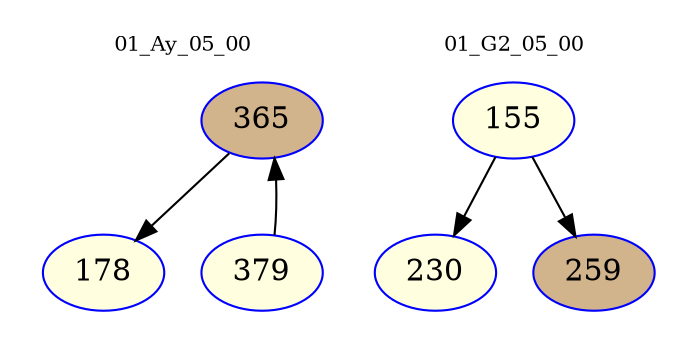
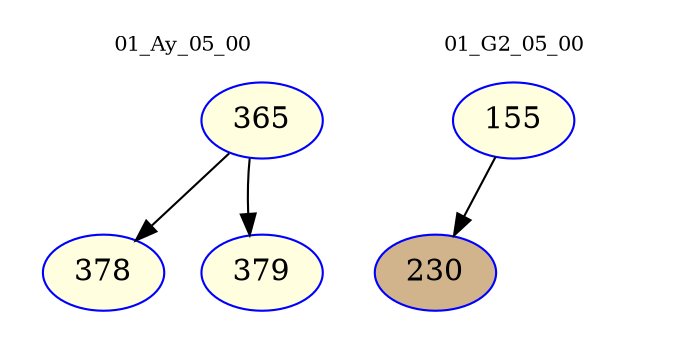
(262, 120) -> (262, 120)
(276, 208) -> (248, 186)
(104, 273) -> (104, 273)
(435, 273) -> (435, 273)
(594, 273) -> none
